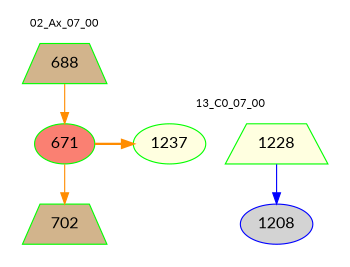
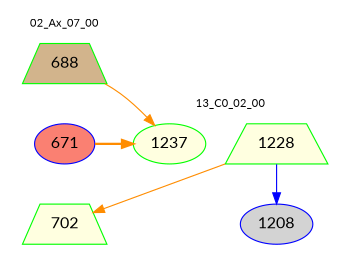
(65, 98) -> (132, 103)
(231, 104) -> (231, 104)
(65, 144) -> (65, 144)
(65, 179) -> (164, 186)
(65, 224) -> (65, 224)
